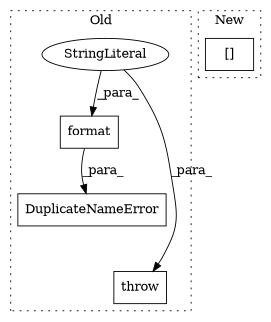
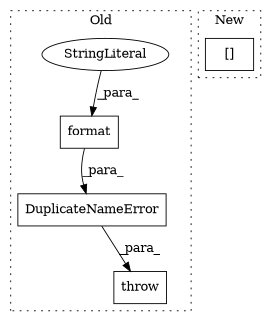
(169, 163) -> (114, 245)
